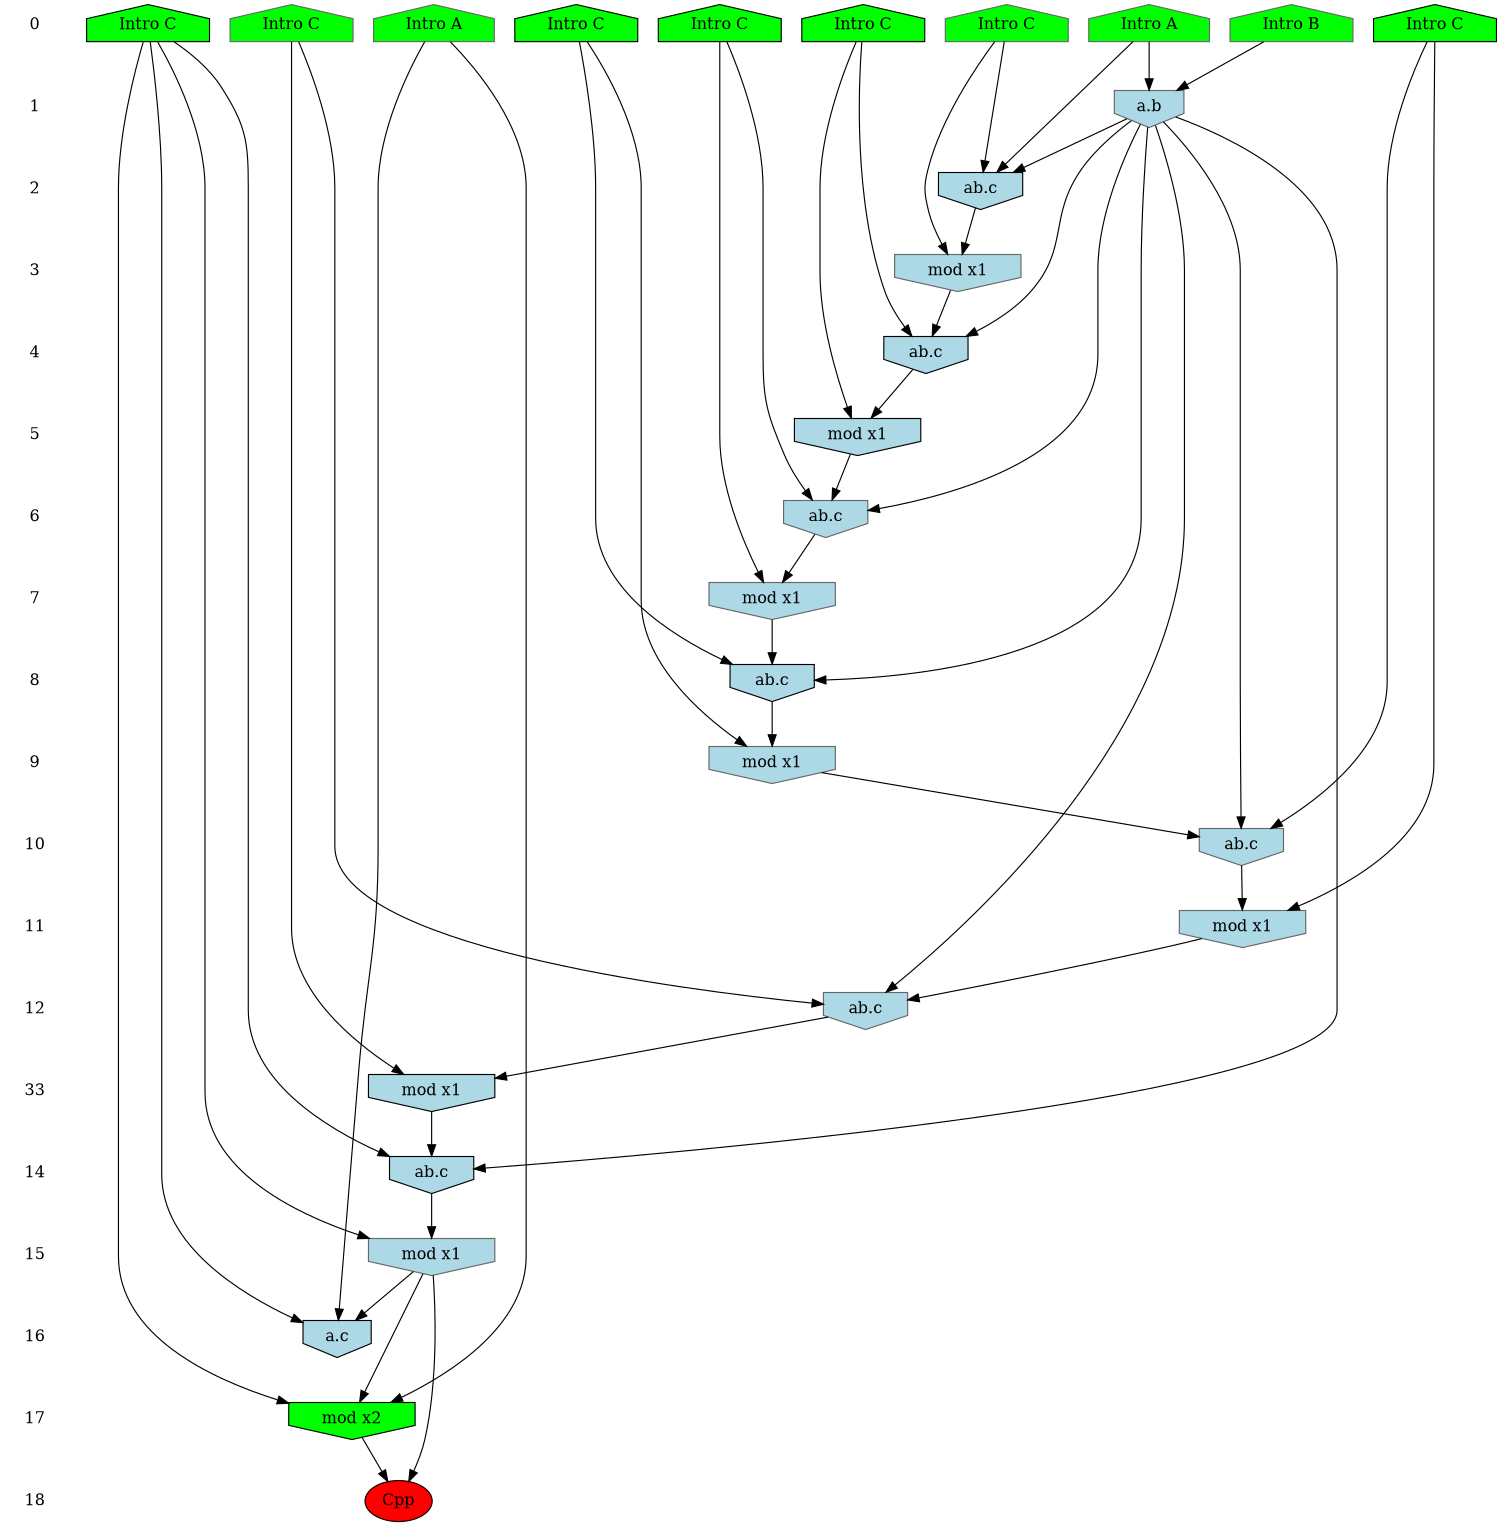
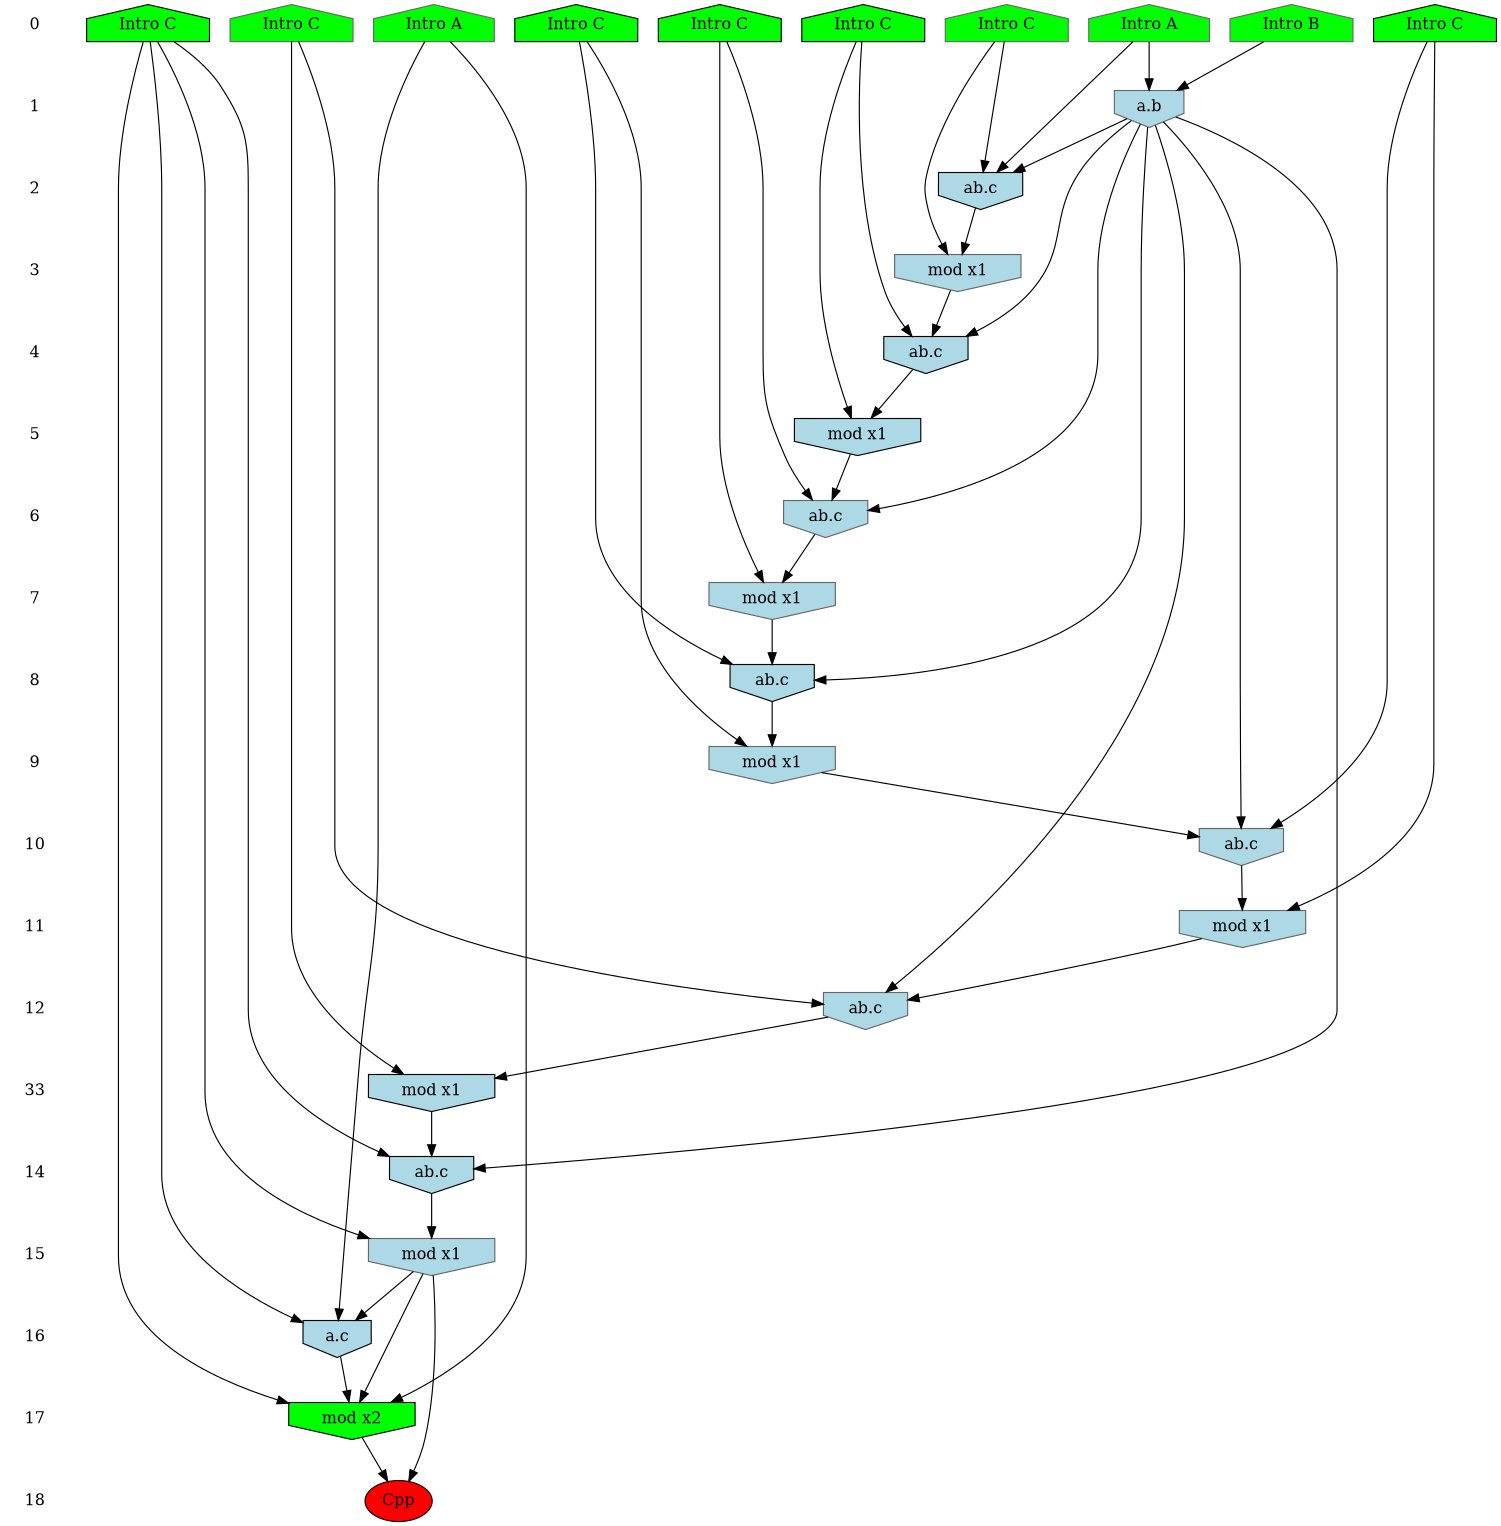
none -> (344, 1373)
